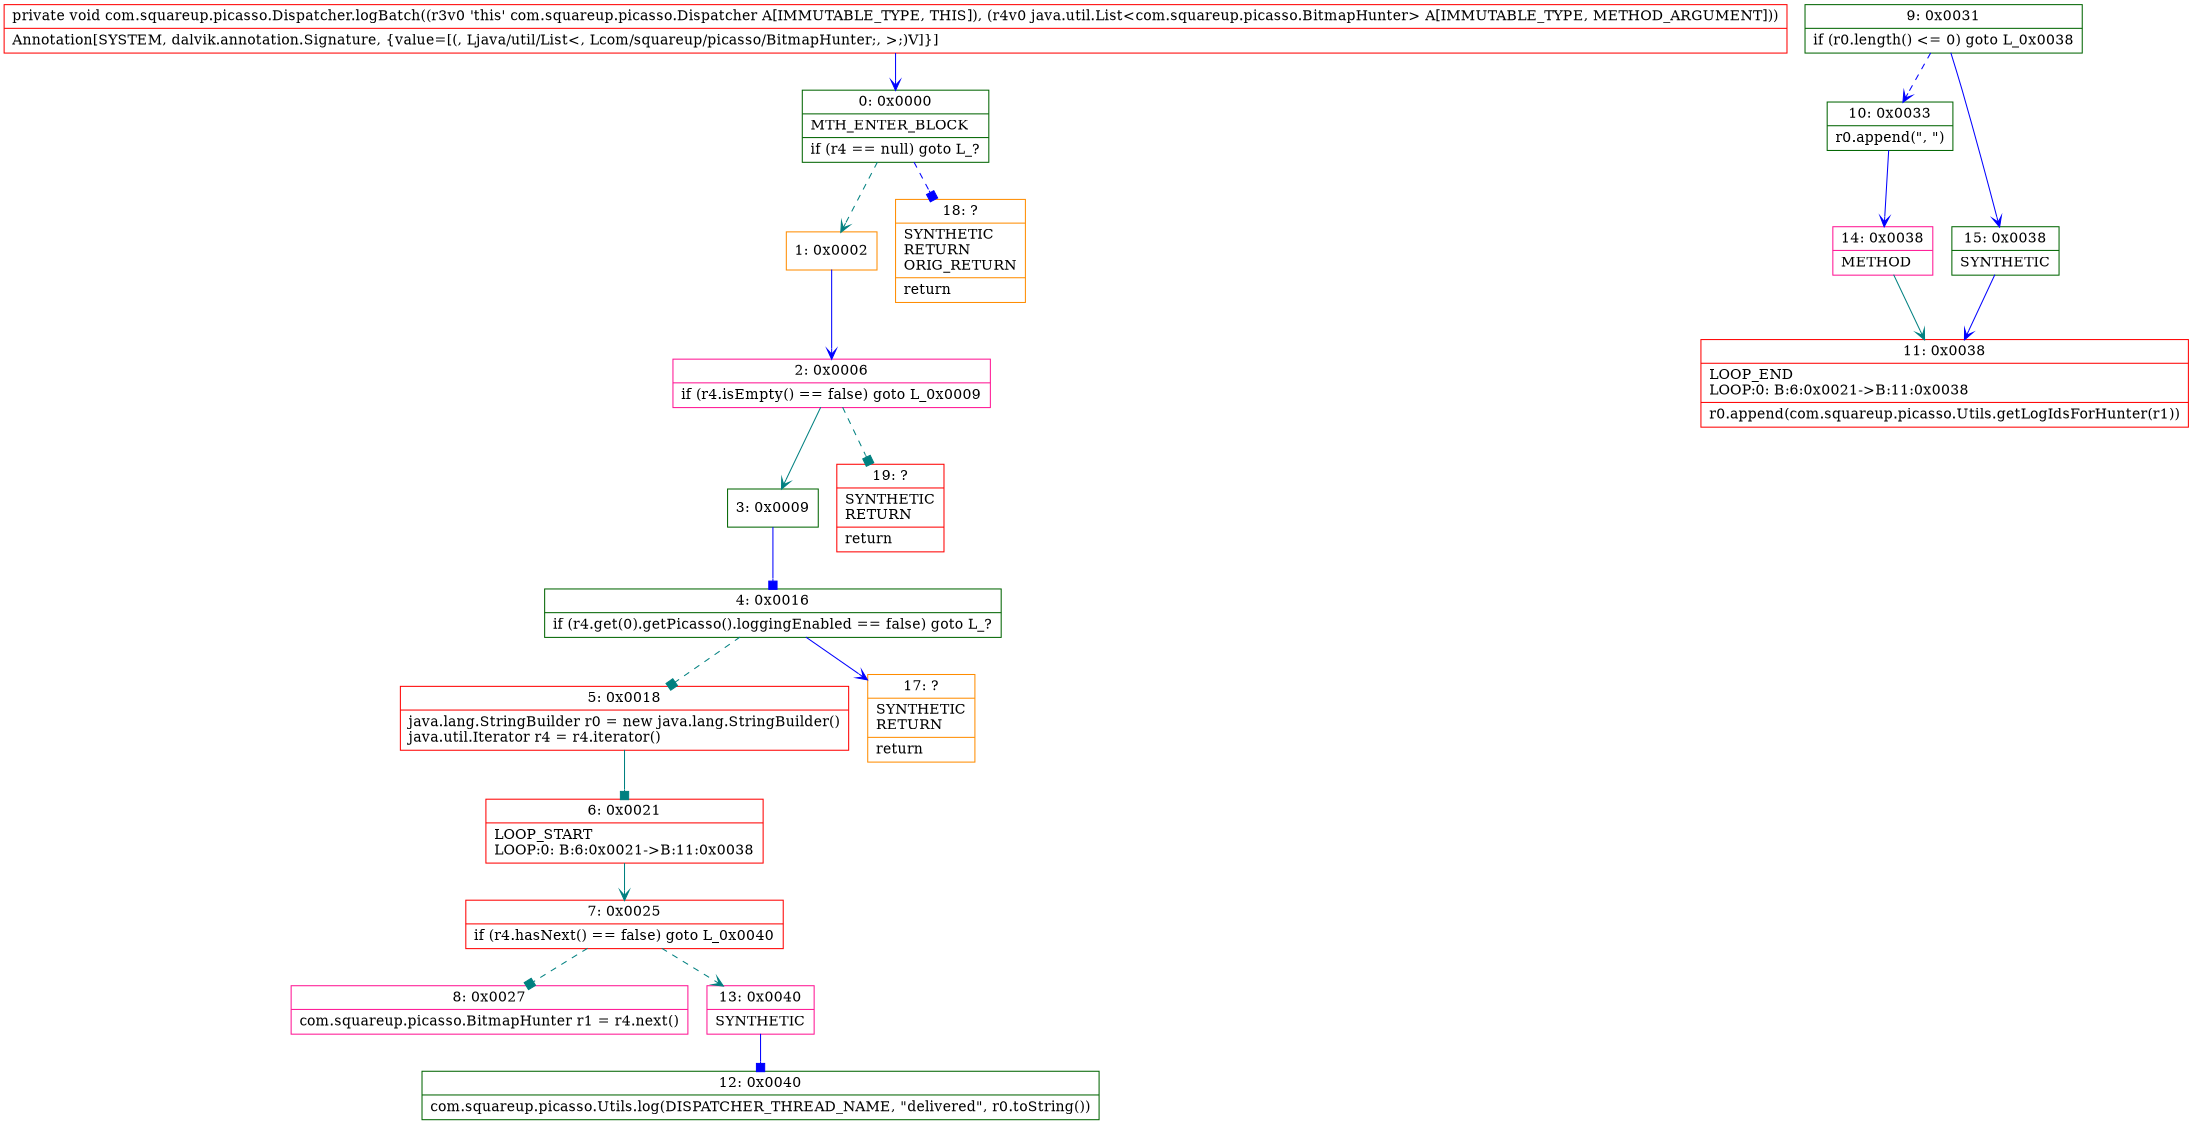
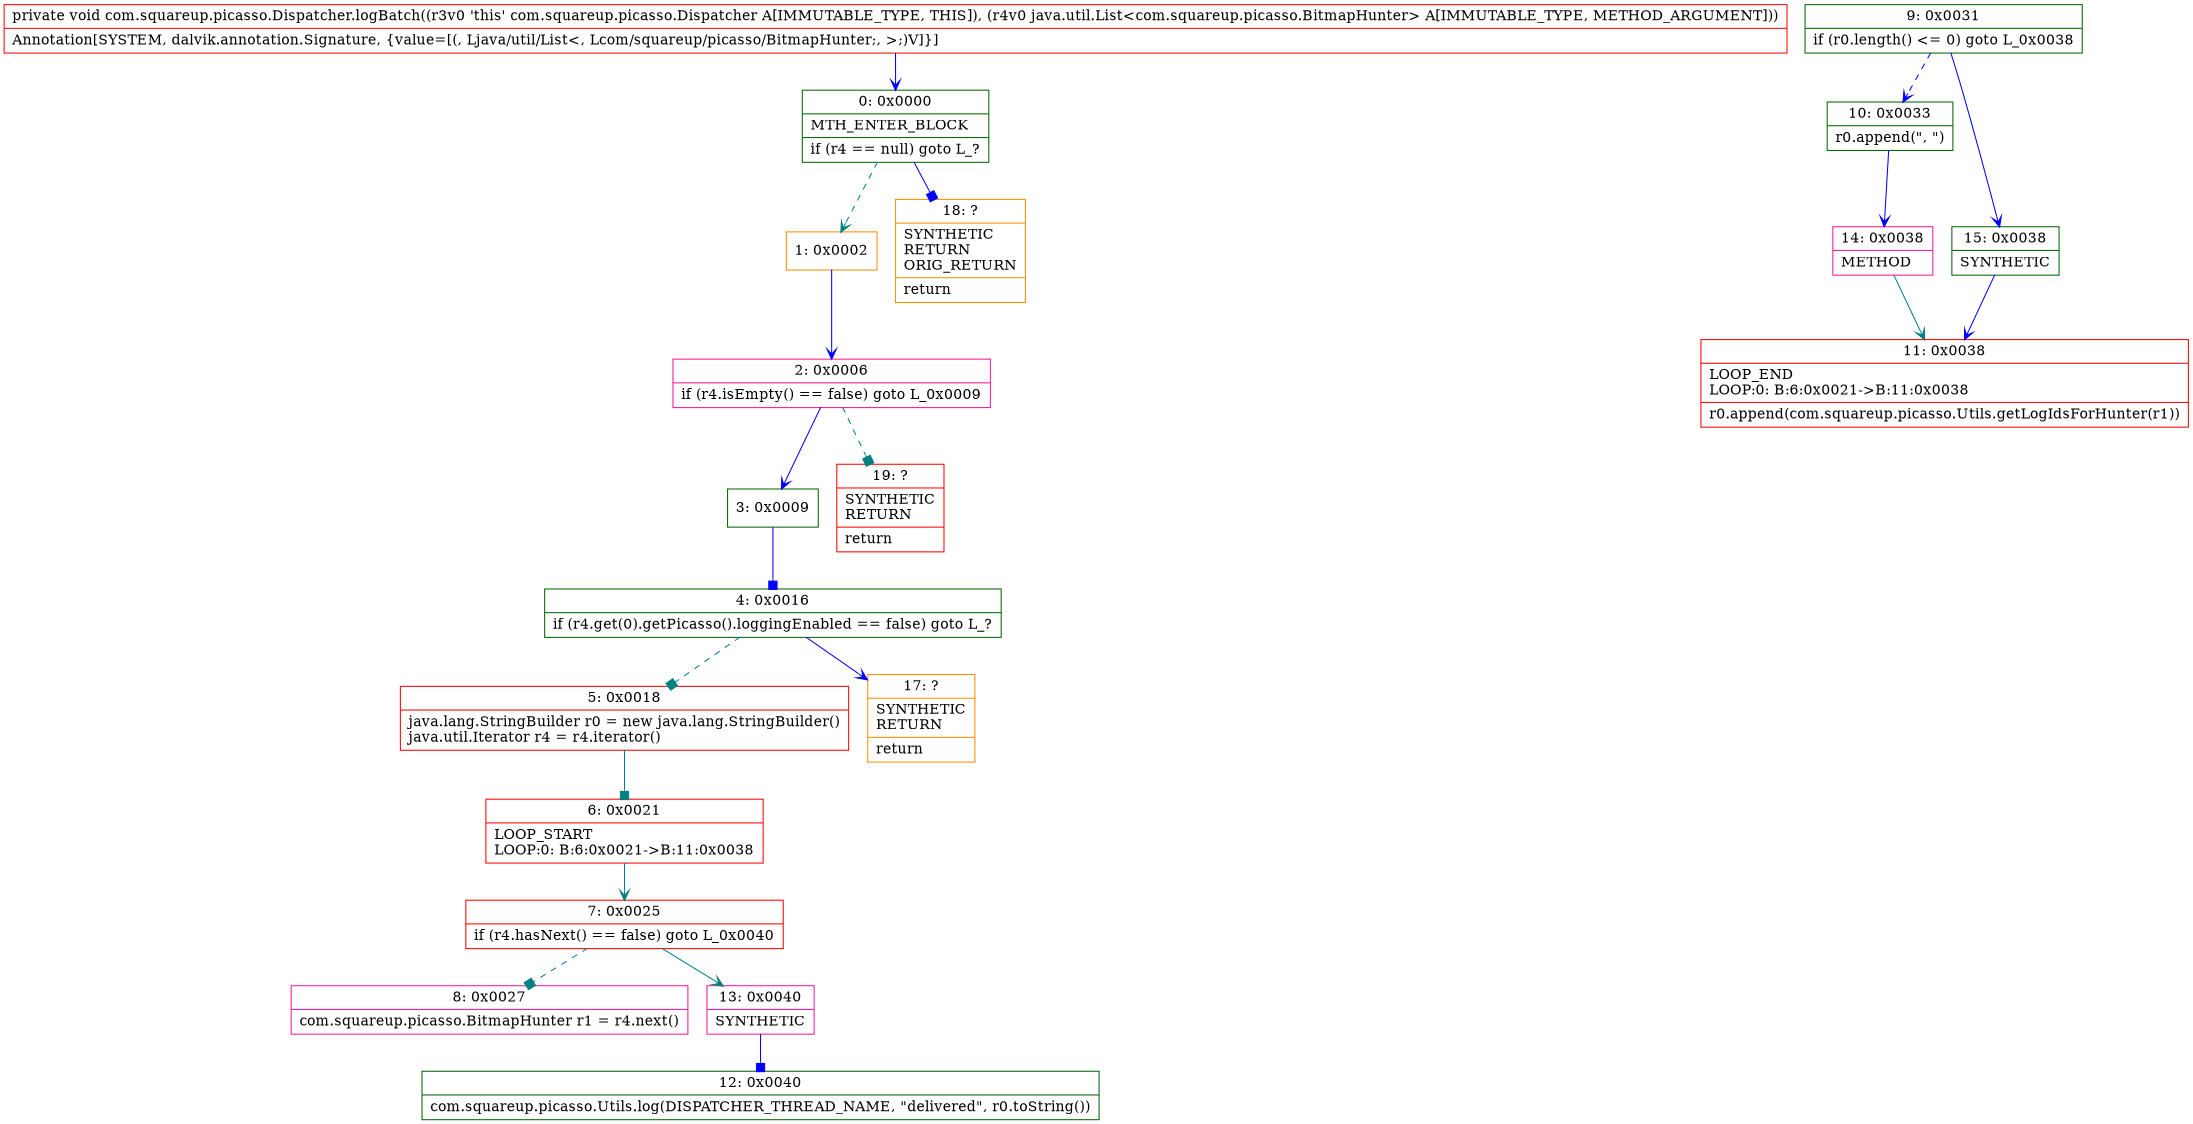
(922, 176) -> (922, 176)
(803, 443) -> (803, 443)
(688, 964) -> (688, 964)
